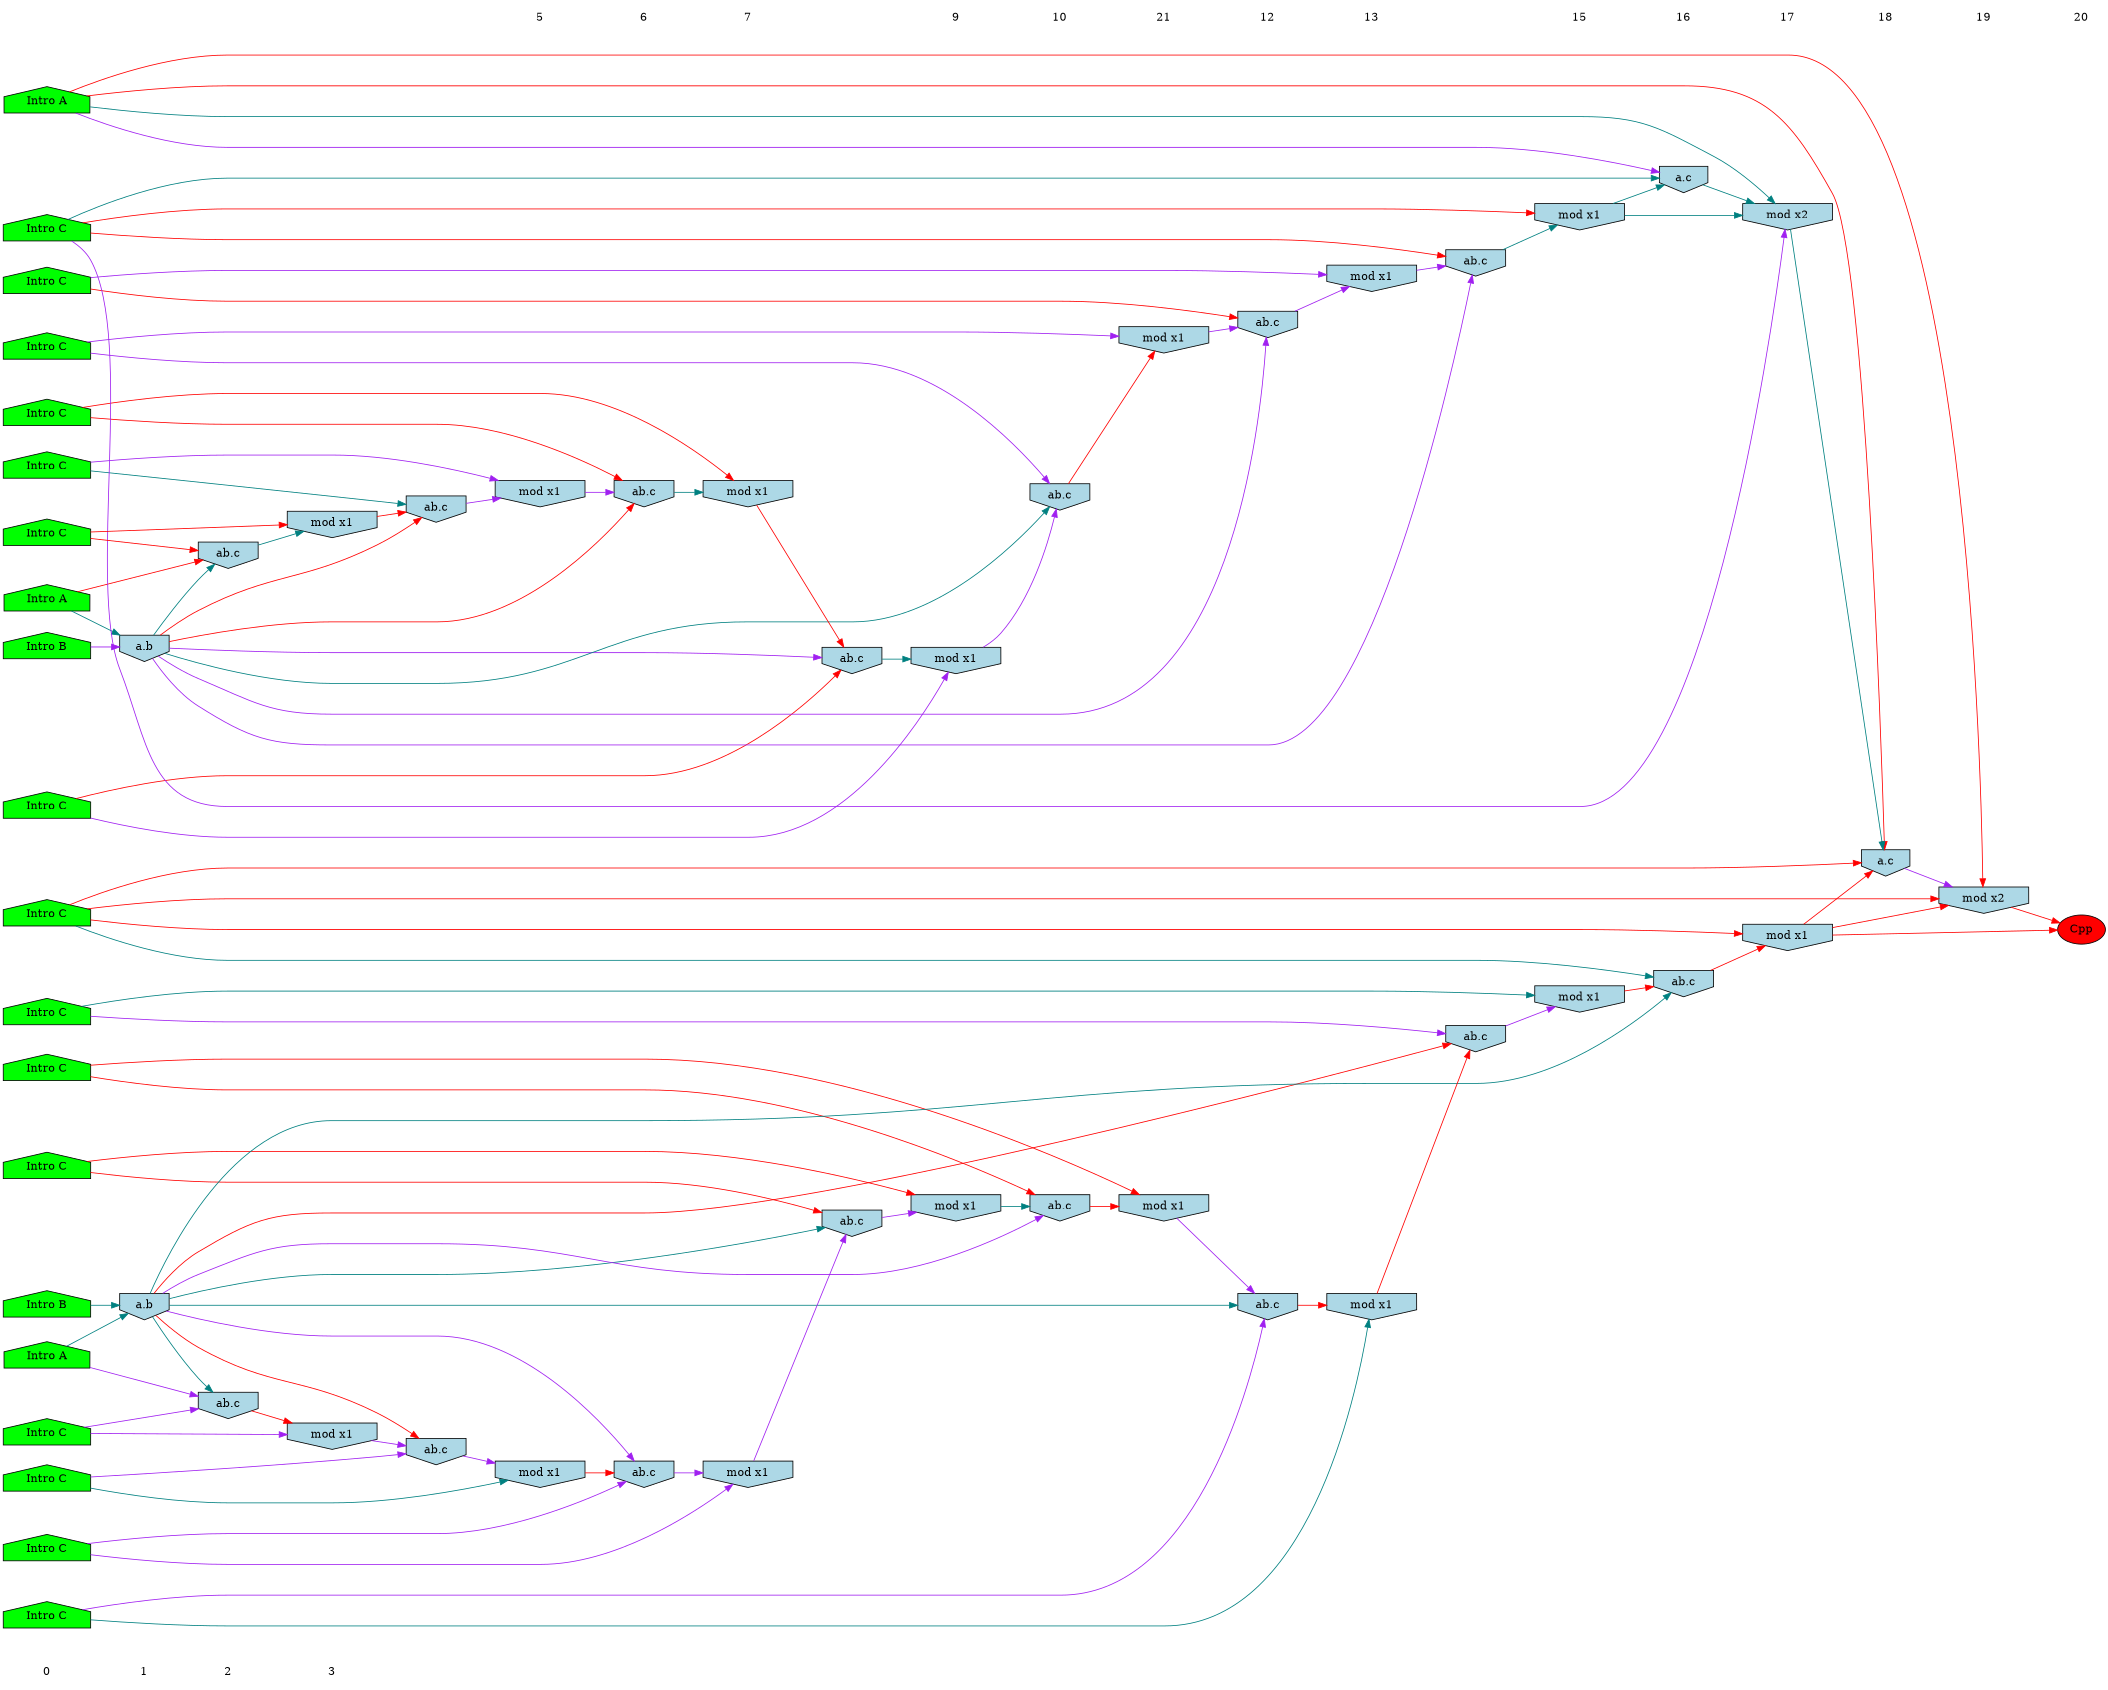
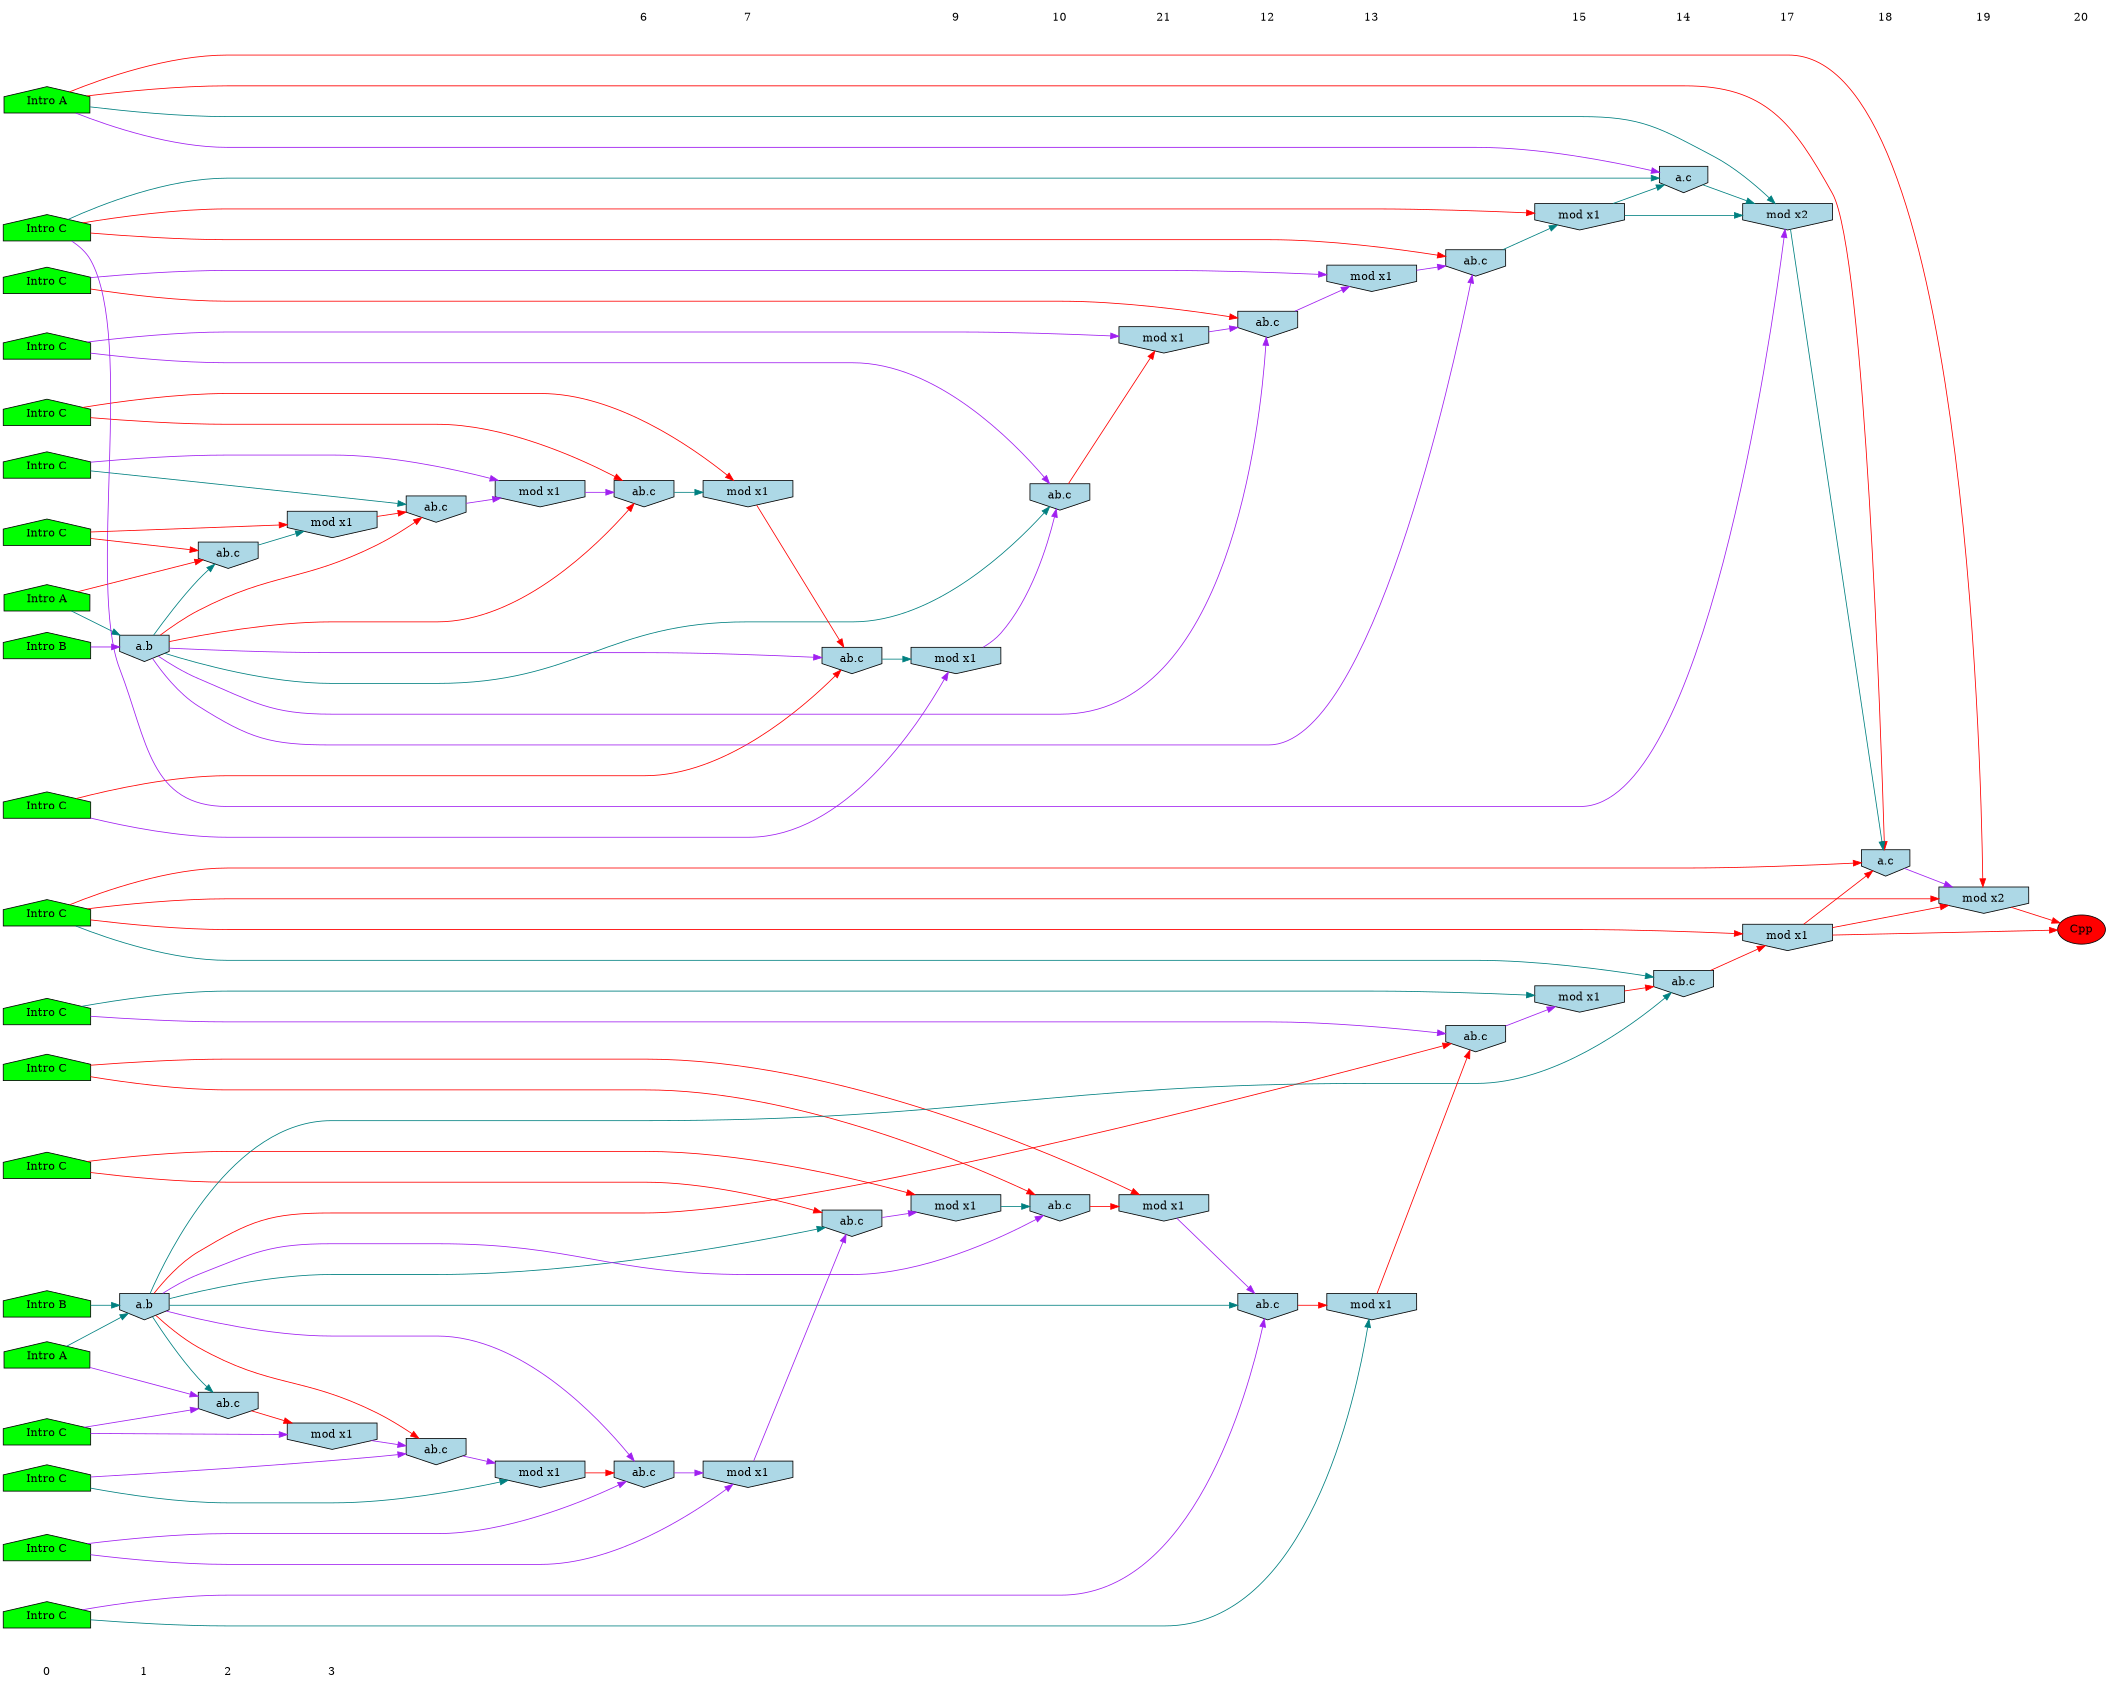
(540, 18) -> none
(1684, 18) -> (1684, 18)
